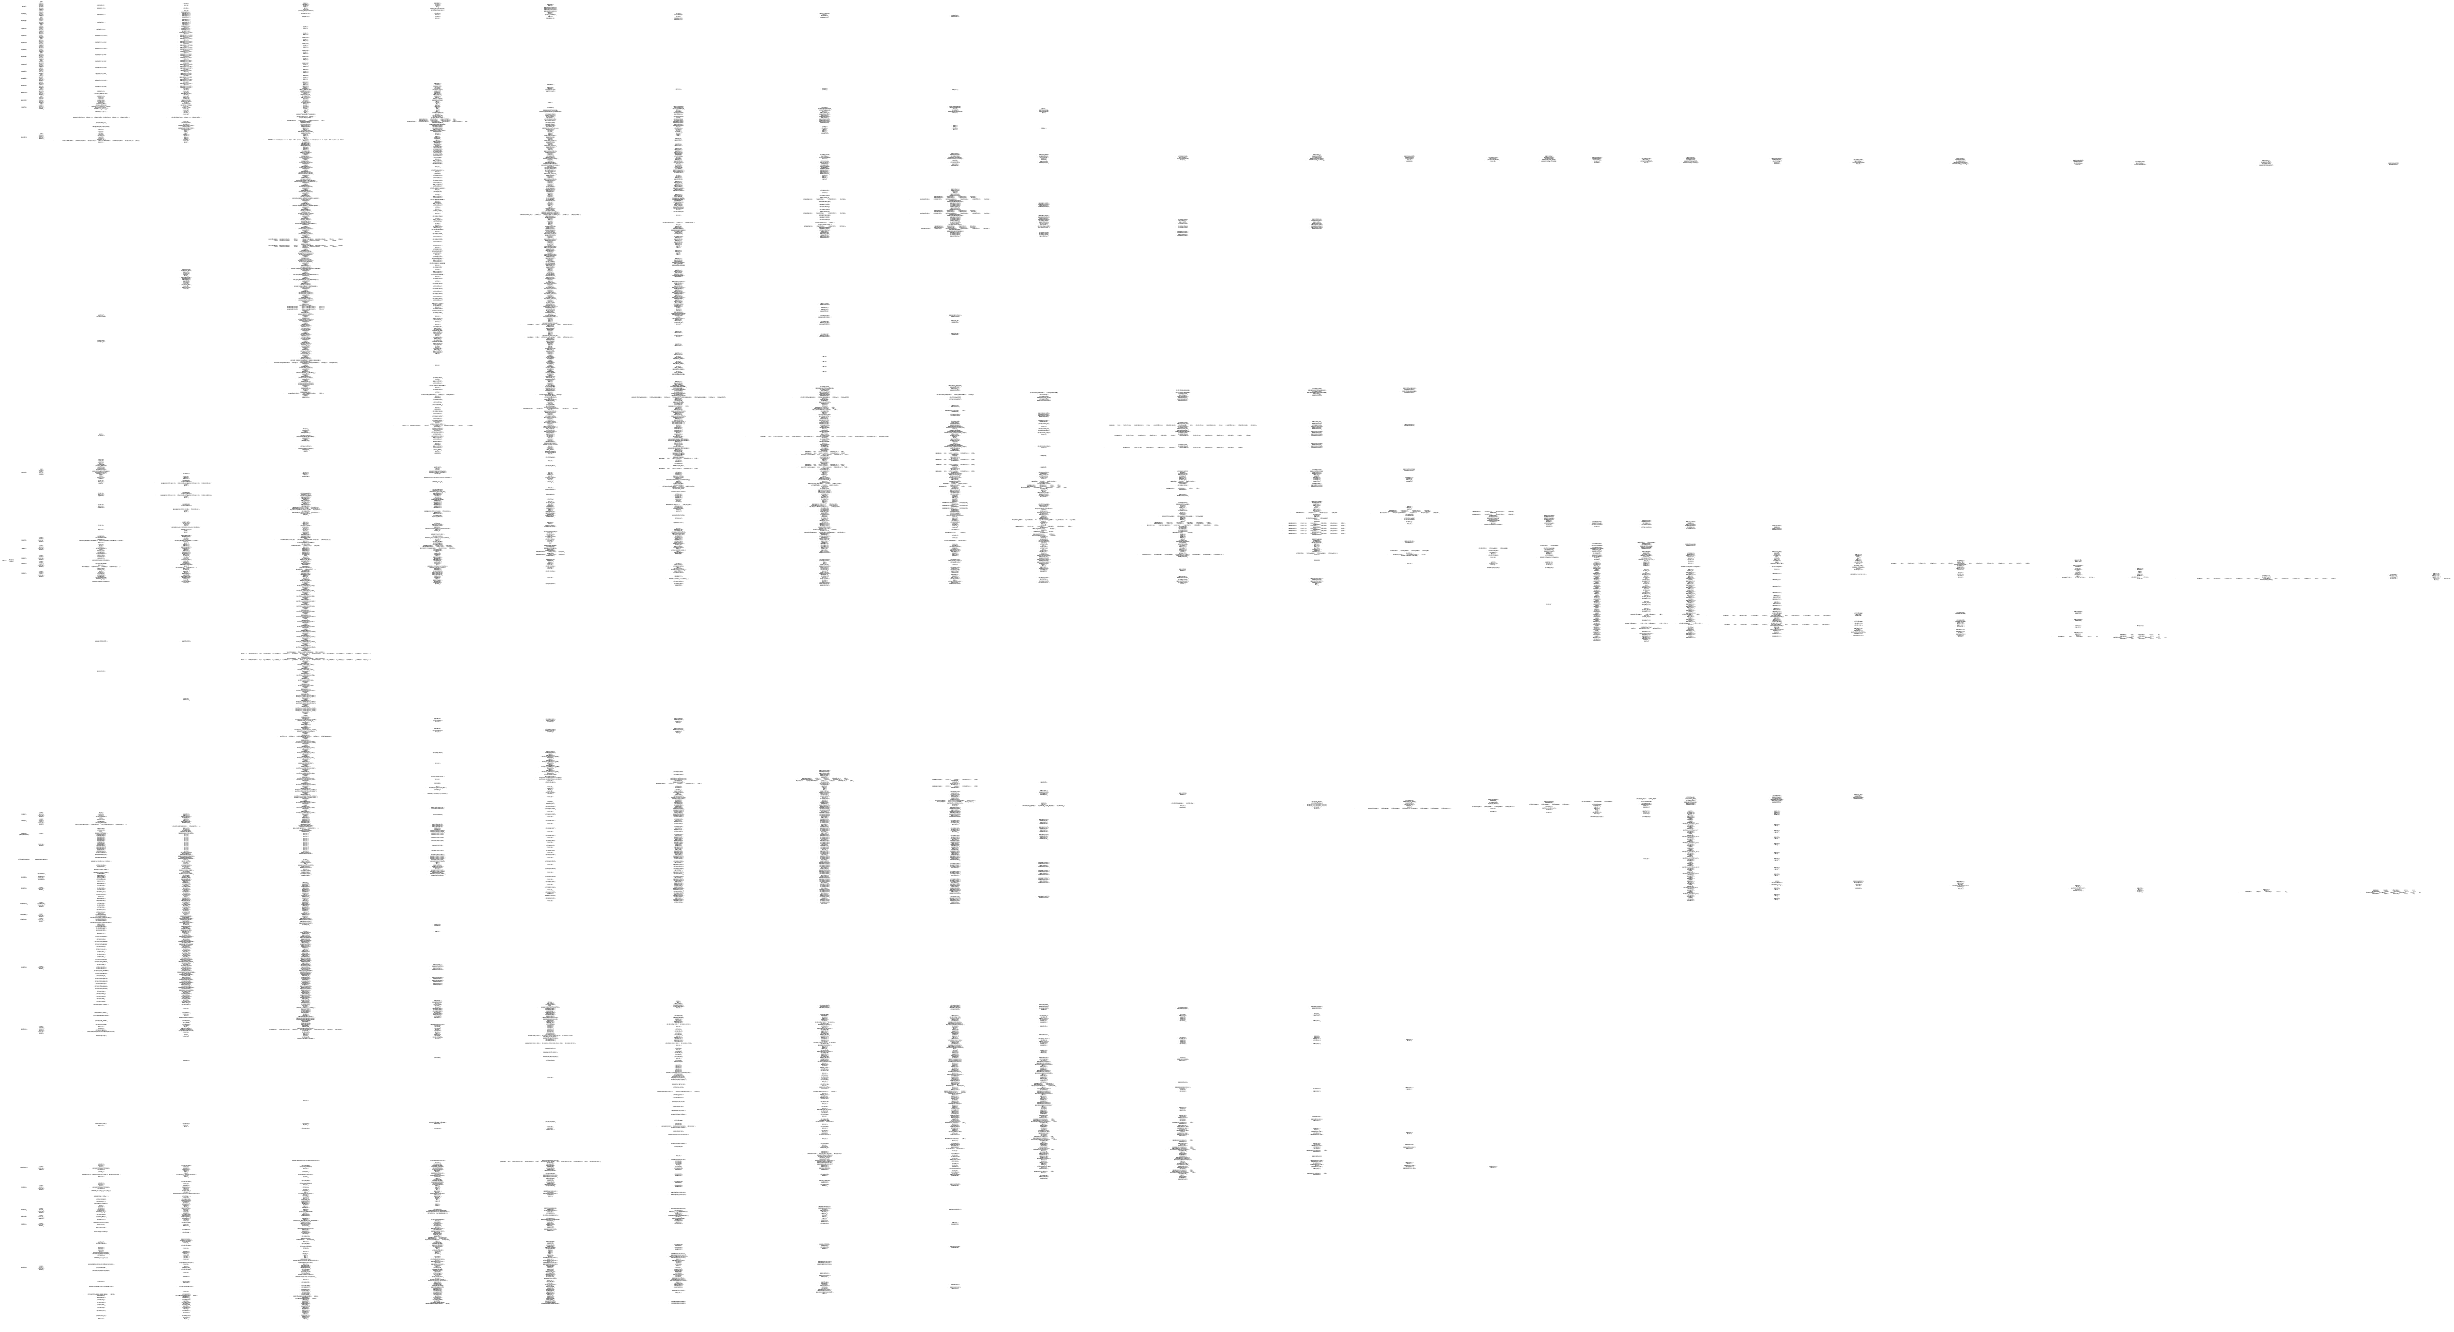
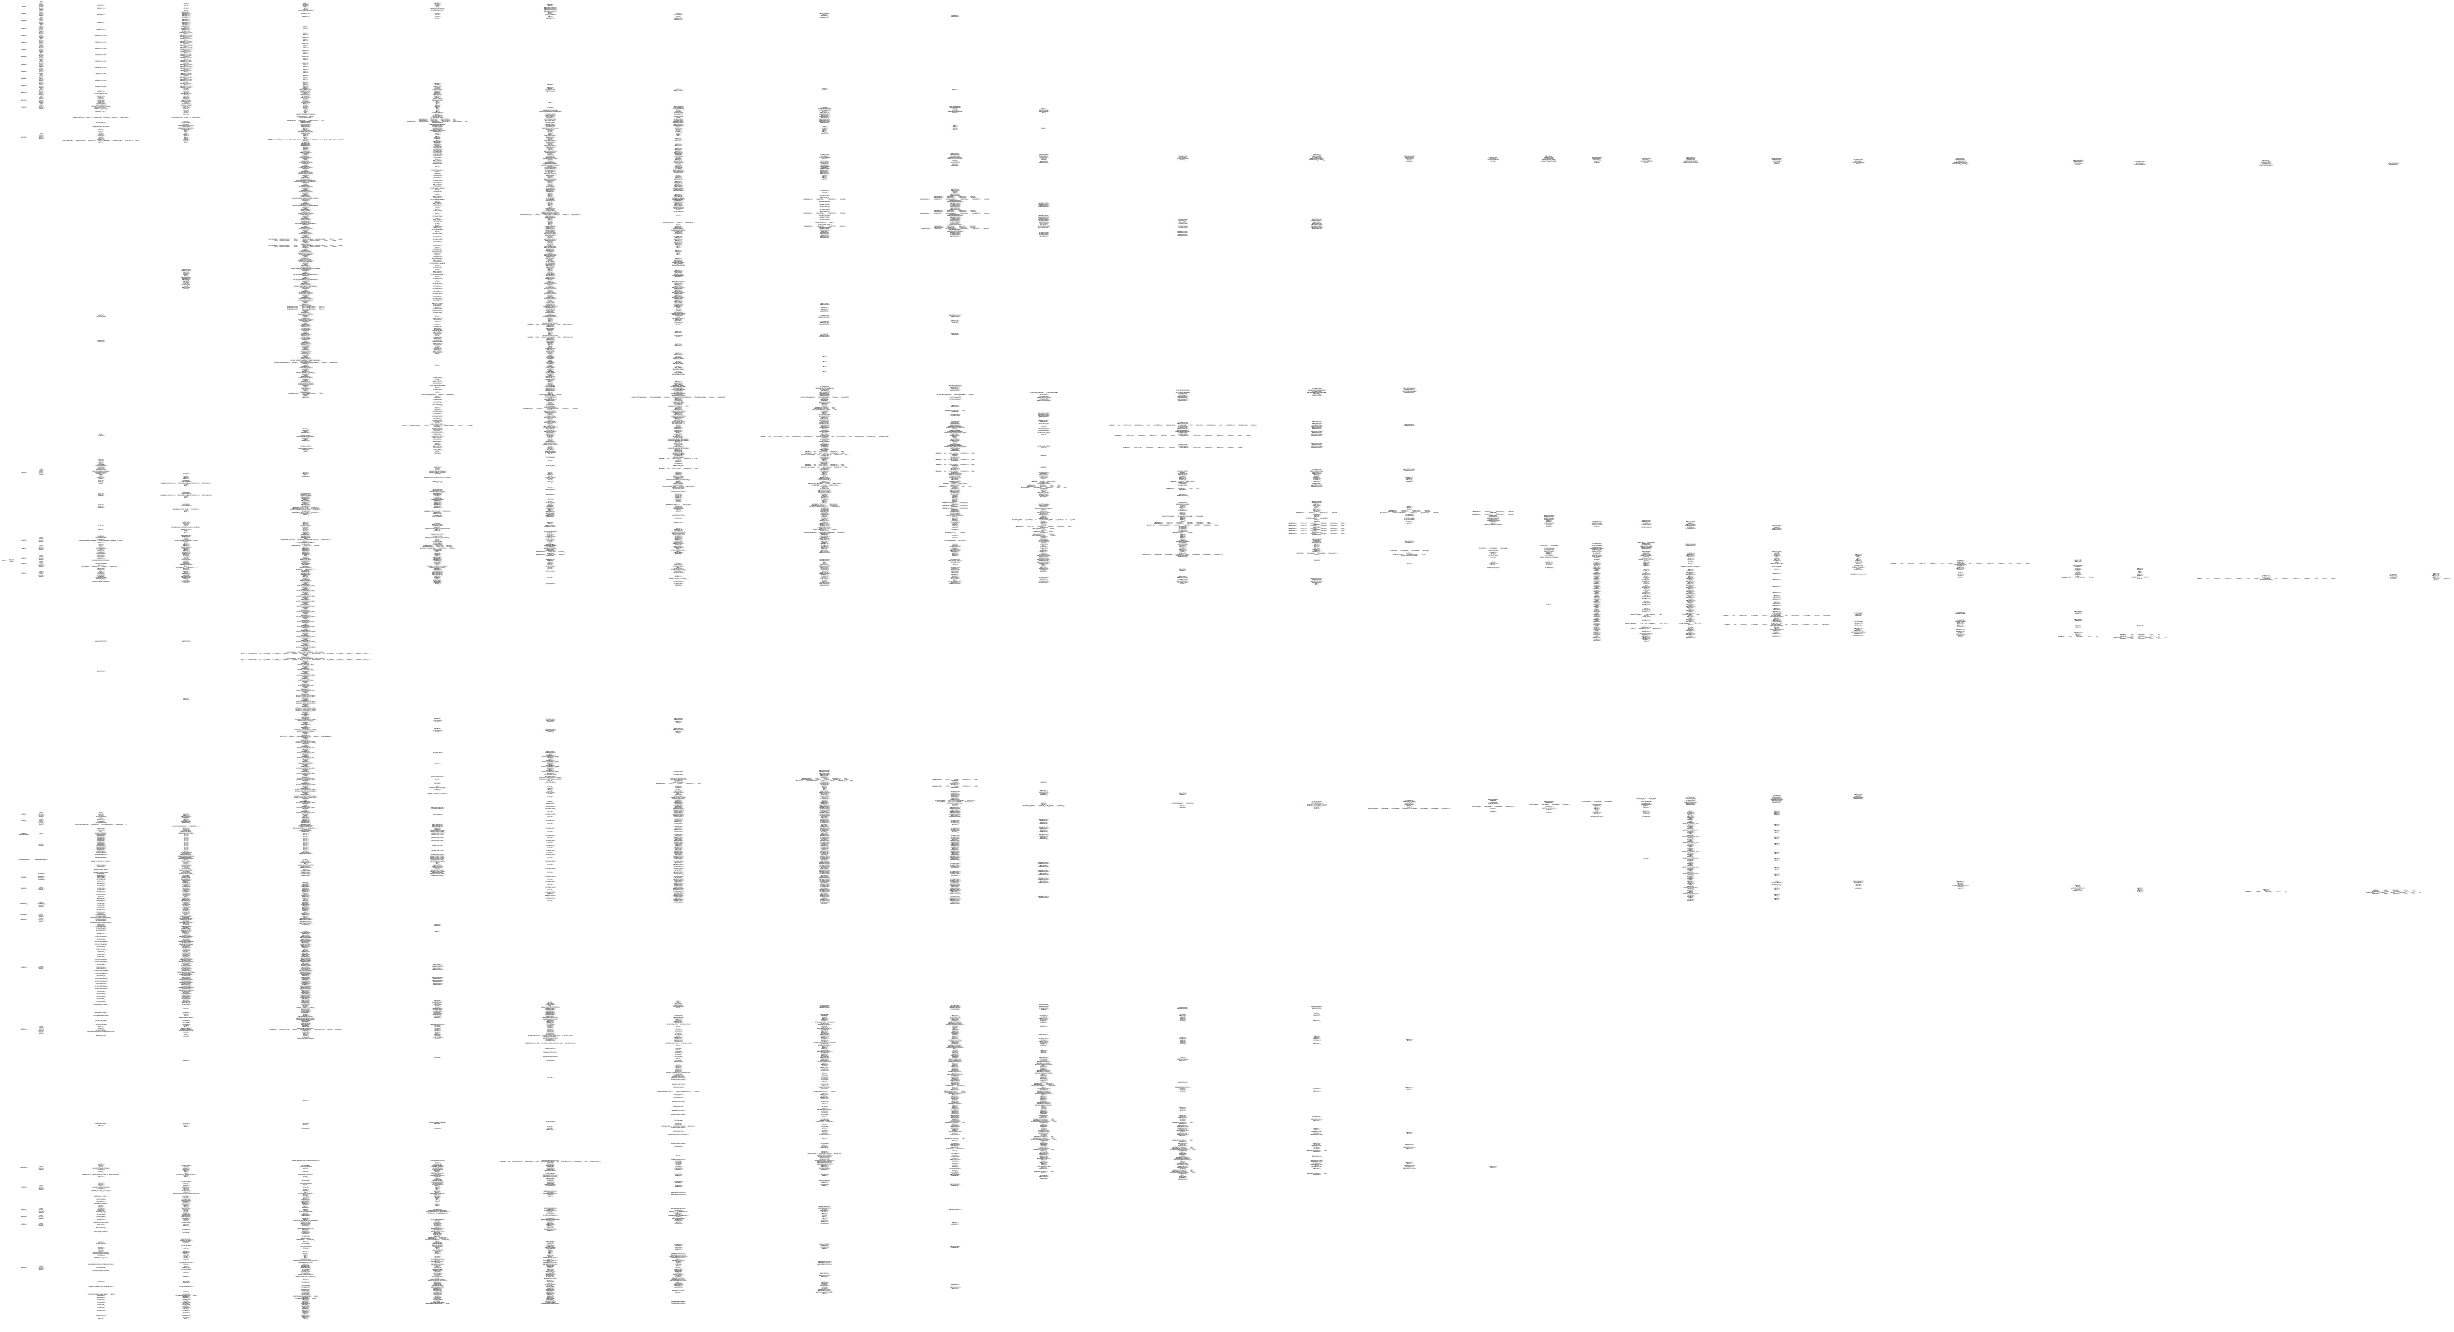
none -> (678, 91)
none -> (550, 544)
none -> (306, 715)
